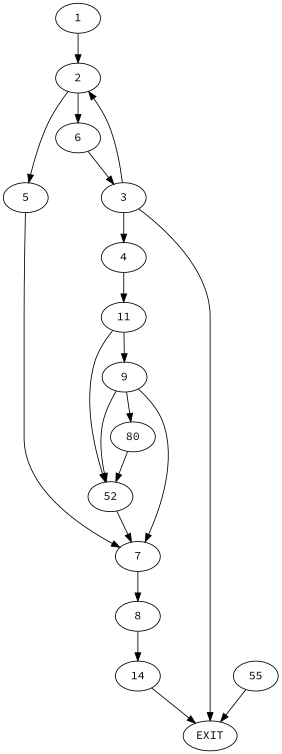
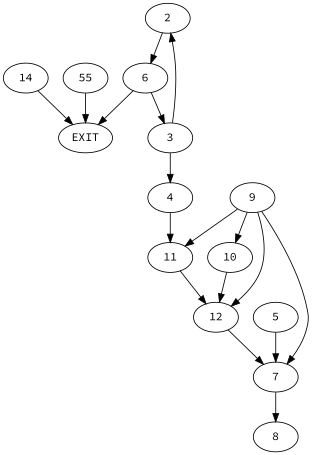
(78, 18) -> none
(45, 131) -> none
(124, 343) -> (215, 225)
(133, 437) -> (230, 257)
(210, 448) -> (119, 105)
(110, 497) -> (216, 317)
(138, 642) -> none
